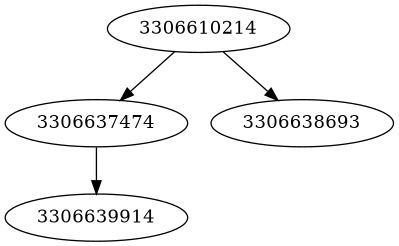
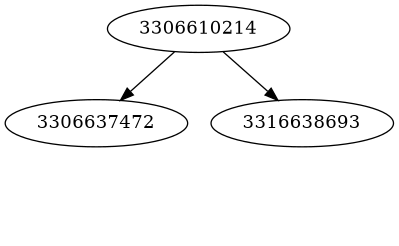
(96, 123) -> (96, 123)
(302, 123) -> (302, 123)
(96, 218) -> none
